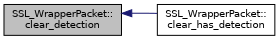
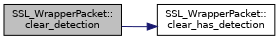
(145, 13) -> (134, 27)
